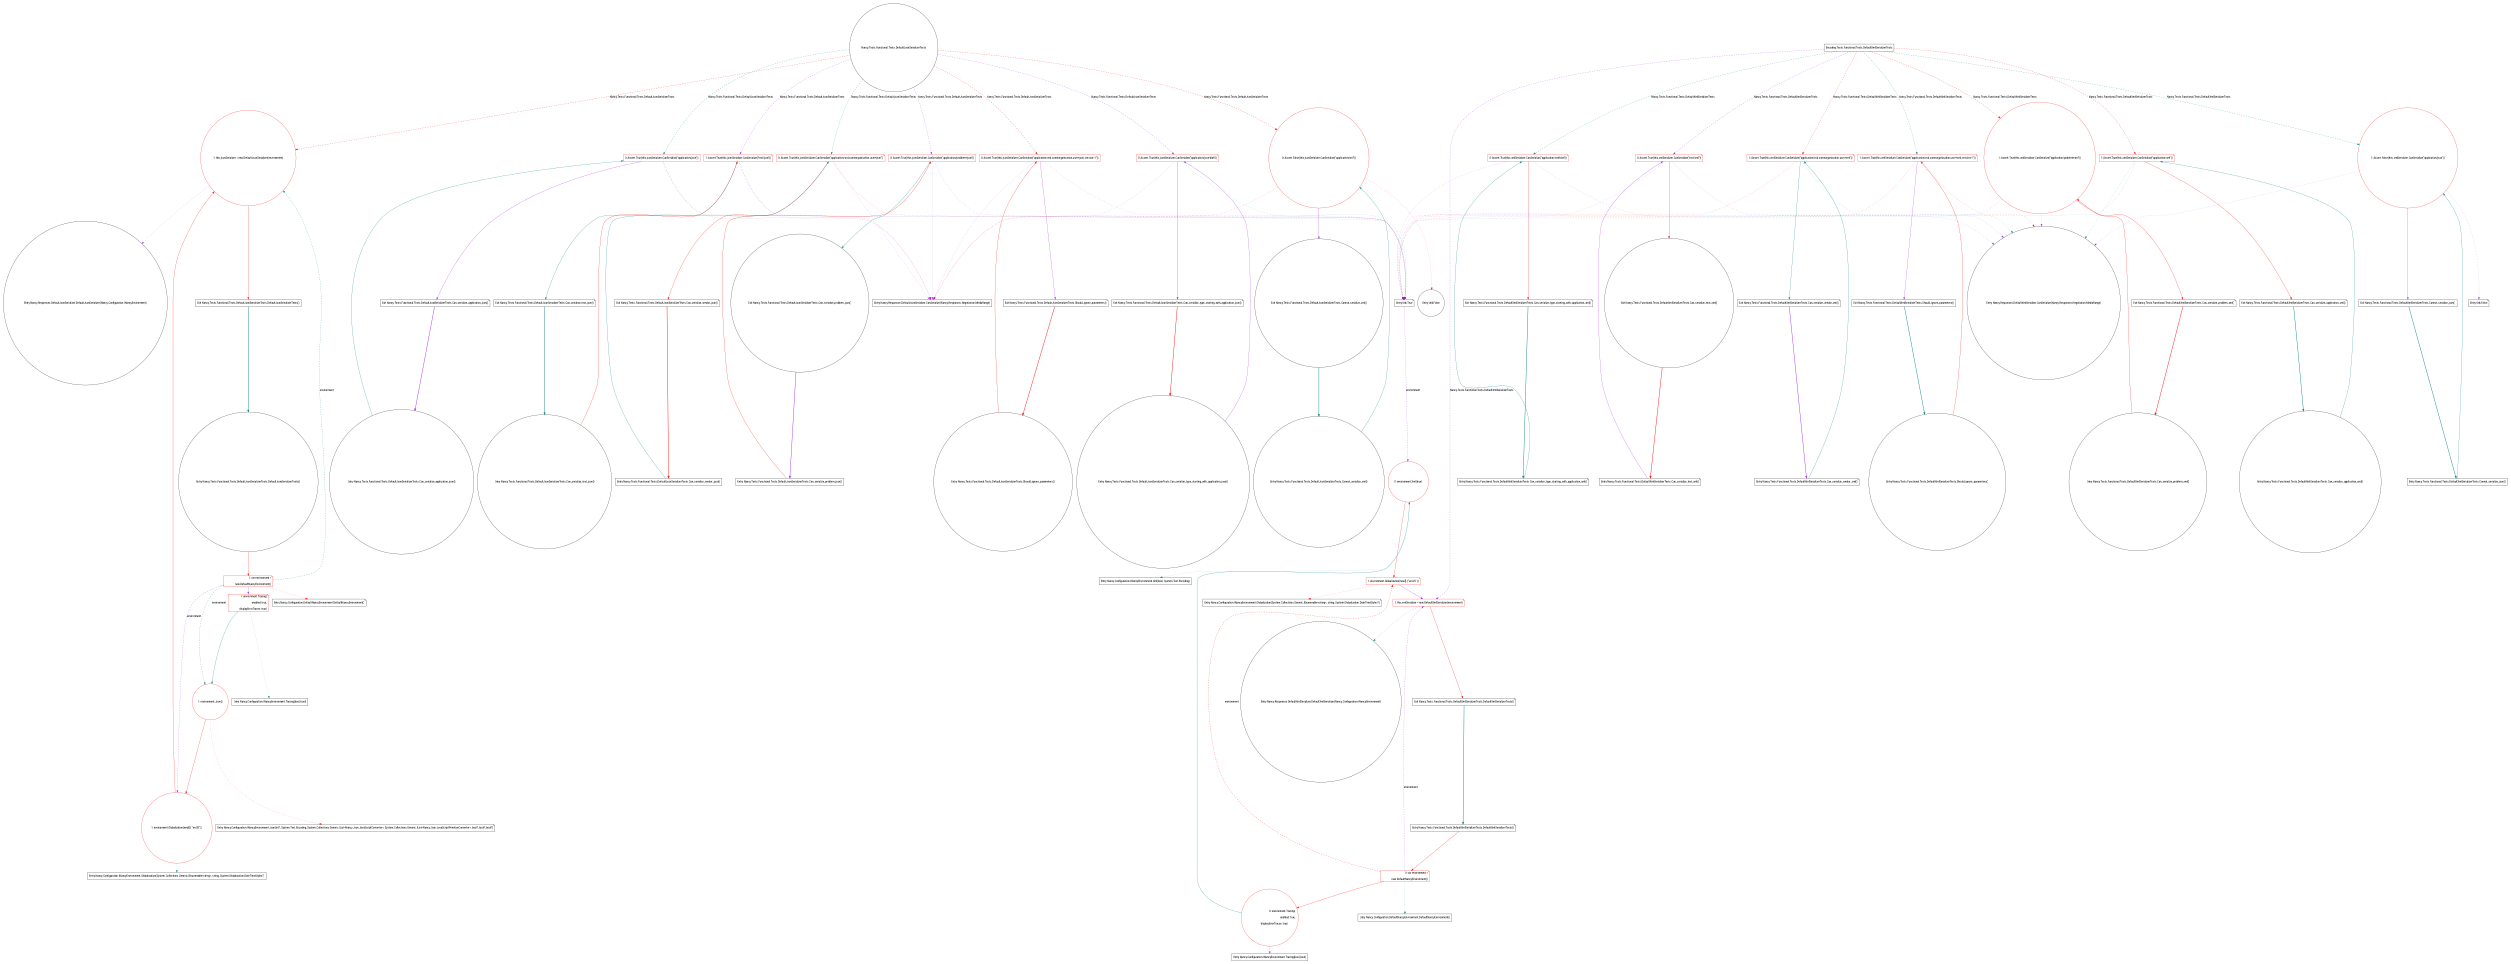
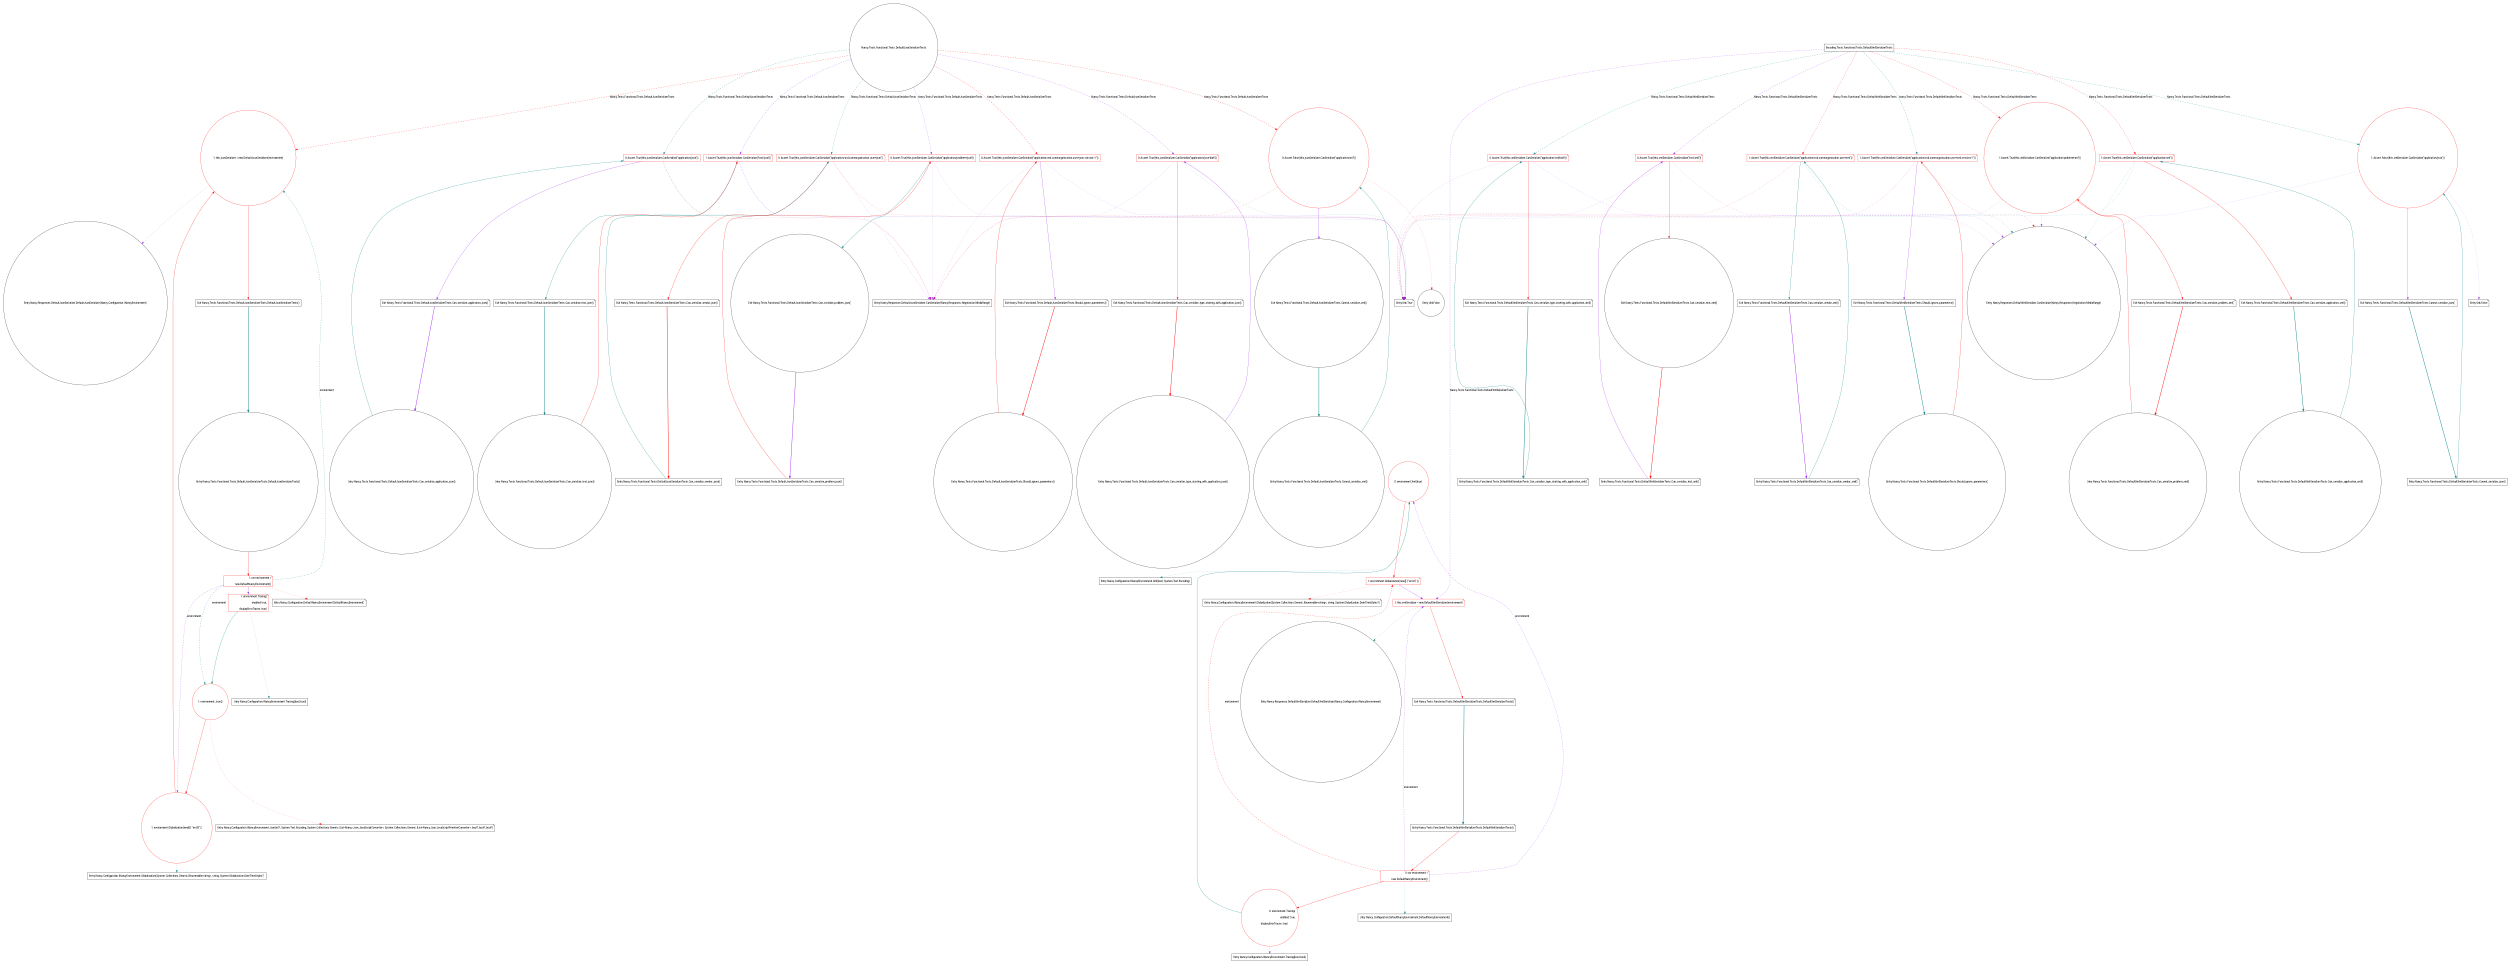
(1406, 383) -> (1554, 707)
